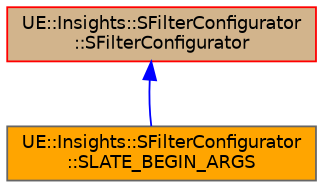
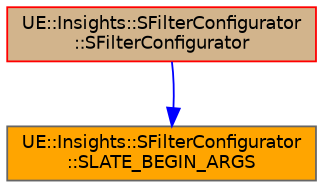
(150, 103) -> (174, 85)
